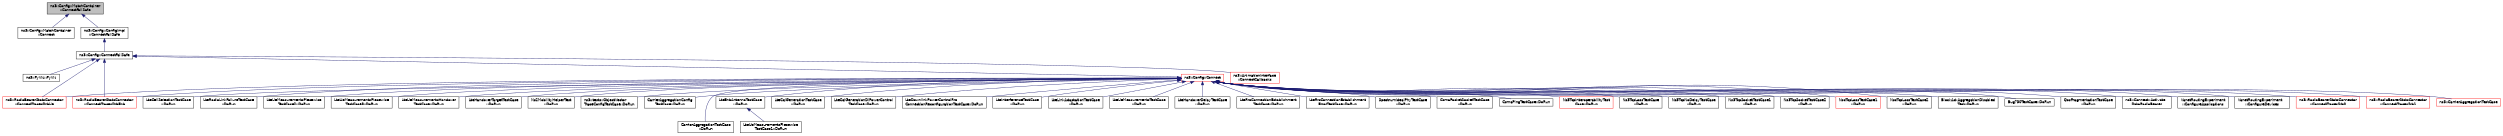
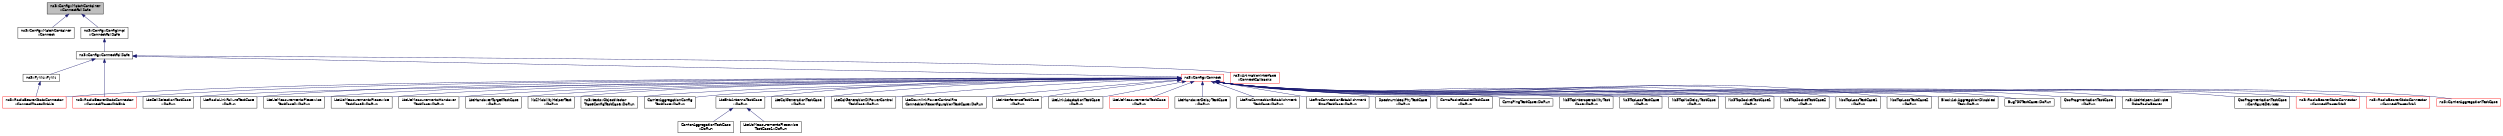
(69, 79) -> (38, 91)
(931, 82) -> (722, 116)
(1139, 102) -> (1139, 102)
(1586, 102) -> (1586, 102)
(1858, 102) -> (1858, 102)
(2147, 102) -> (2147, 102)
(2203, 102) -> none
(2262, 102) -> (2262, 102)
